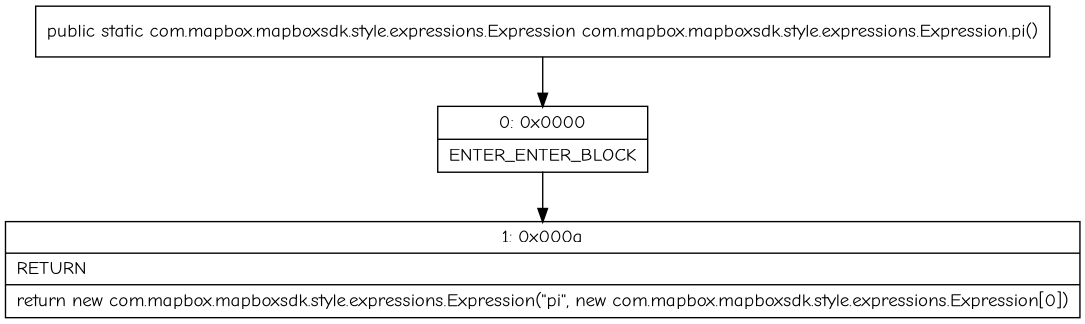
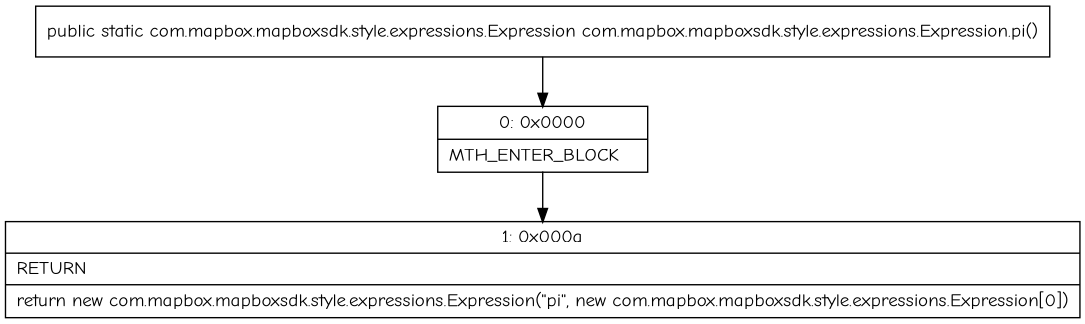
(543, 155) -> (534, 155)
